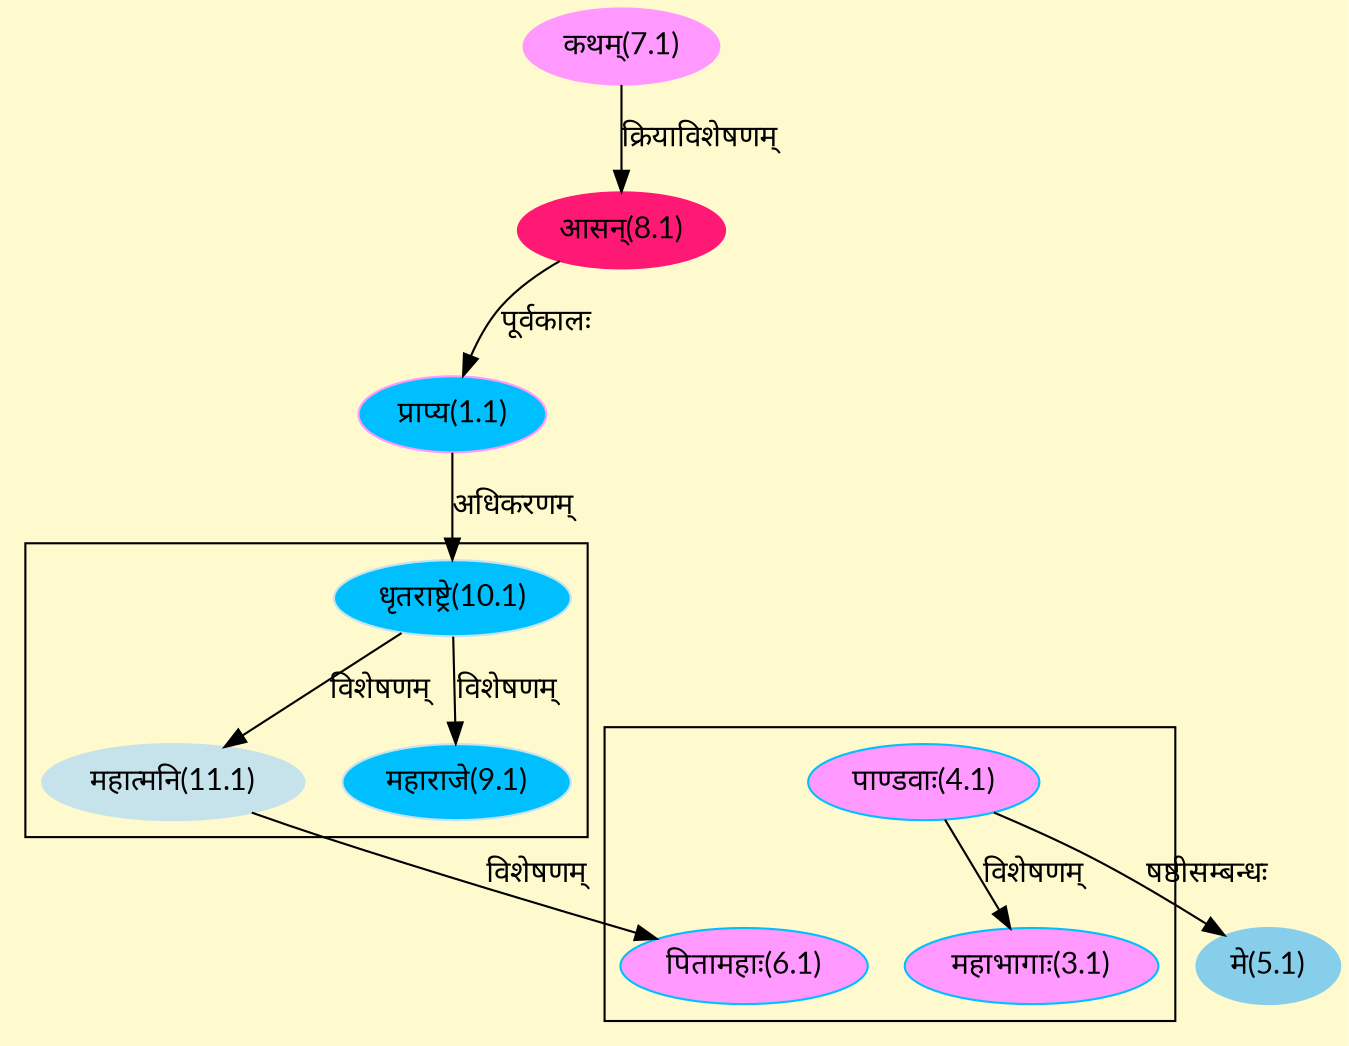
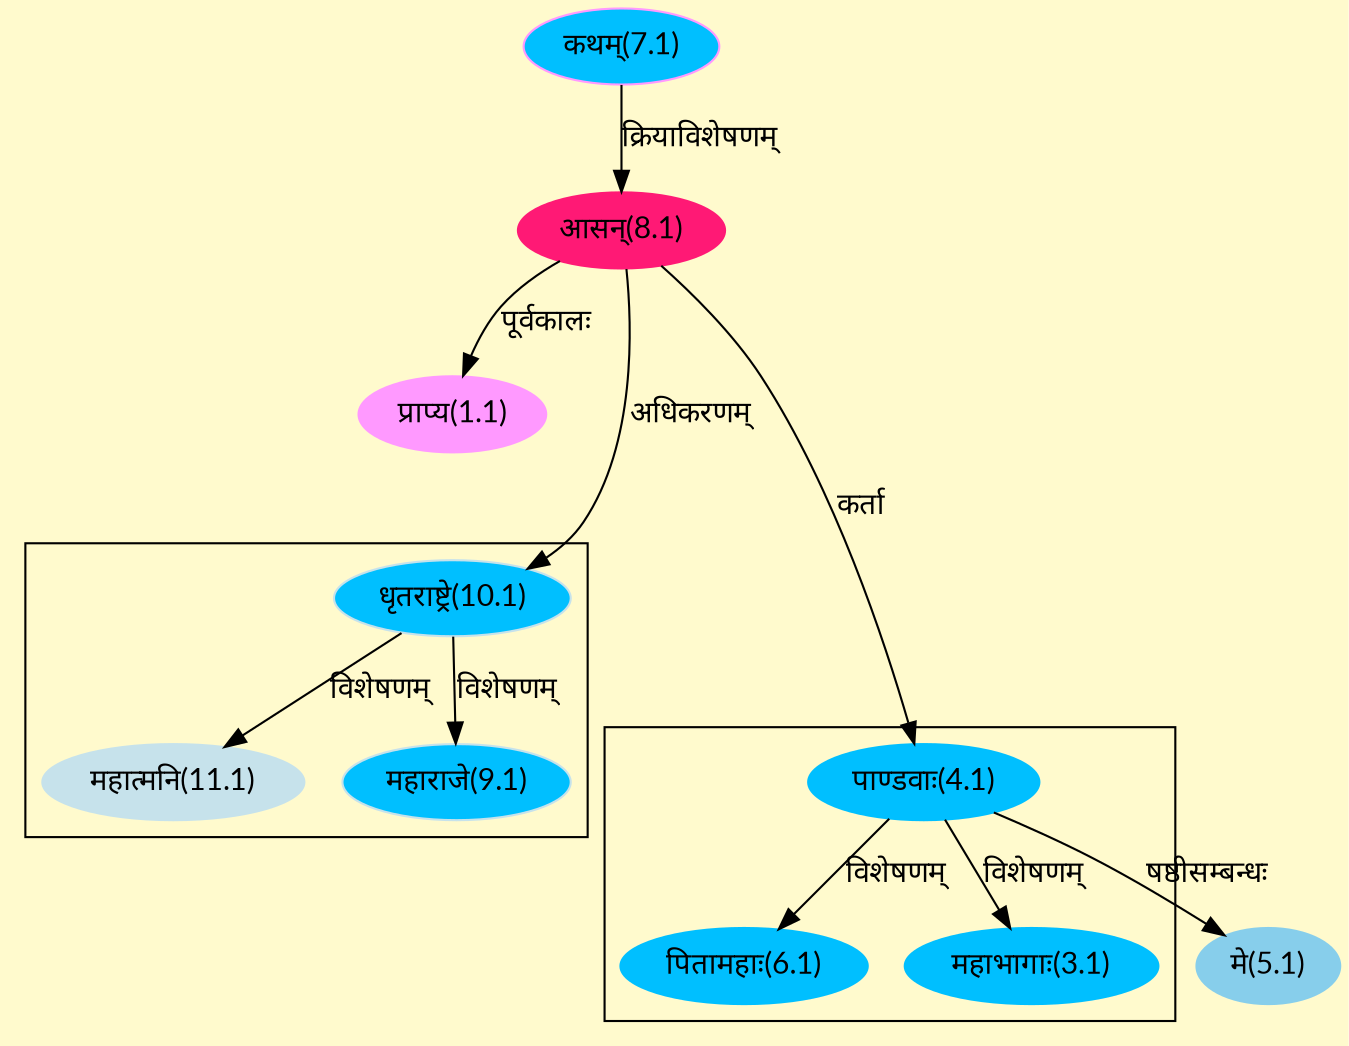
(621, 47) -> (621, 47)
(452, 414) -> (452, 414)
none -> (816, 476)
(452, 496) -> (621, 425)
(924, 782) -> (924, 782)
(443, 875) -> (842, 867)
(744, 966) -> (744, 966)
(1032, 966) -> (1032, 966)
